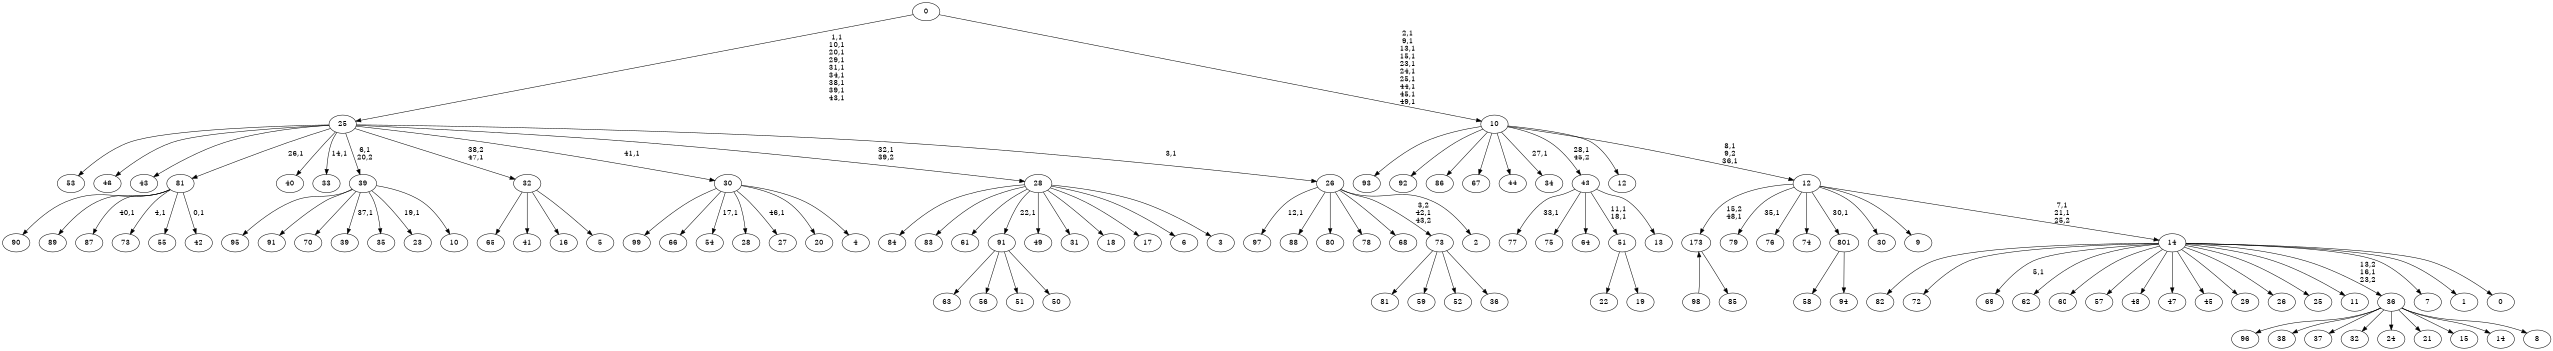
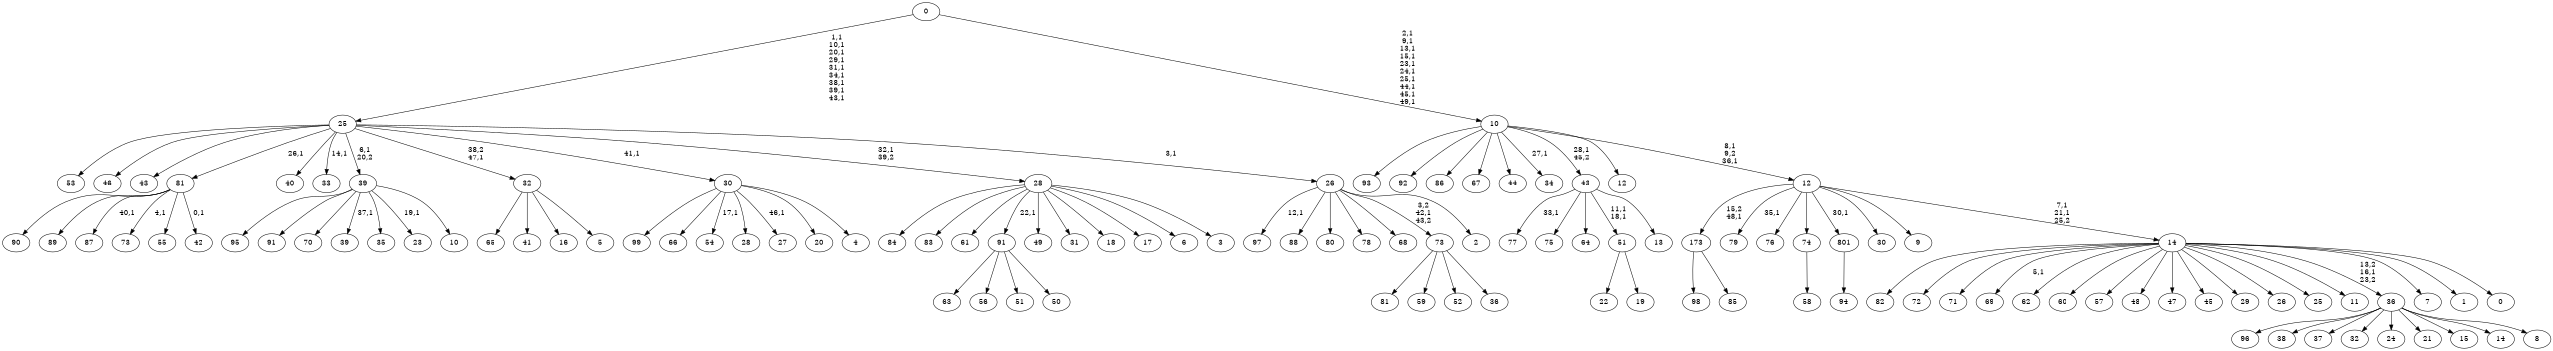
(1827, 270) -> (1807, 270)
(1700, 275) -> (1693, 270)
none -> (1953, 302)
